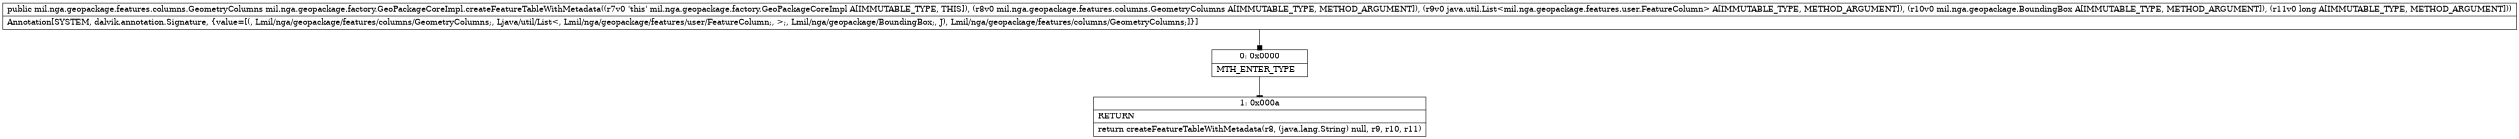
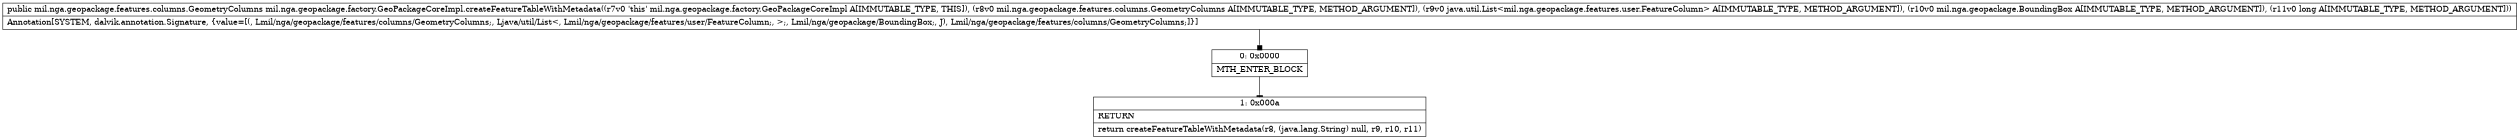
(1256, 70) -> (1260, 70)
